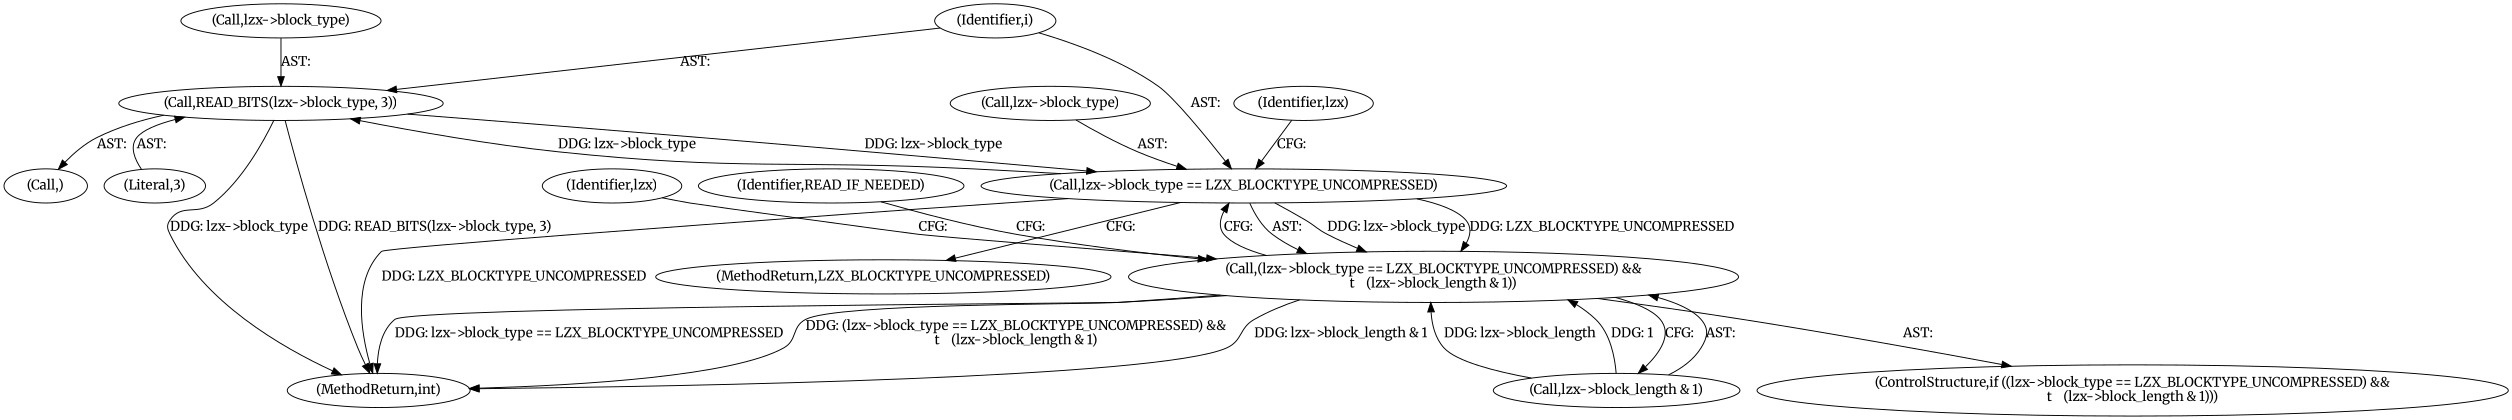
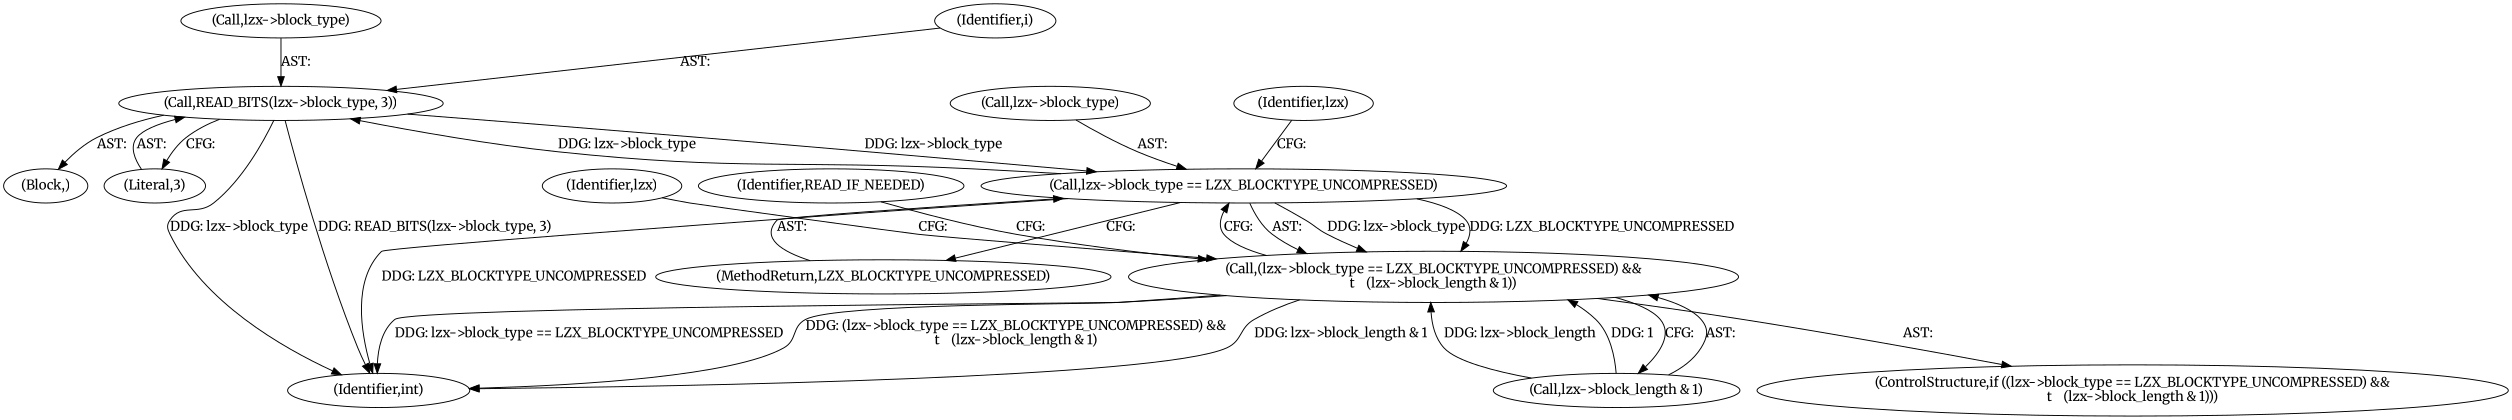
(1146, 78) -> (883, 211)
none -> (189, 135)
(46, 186) -> (46, 186)
(379, 390) -> (379, 390)
